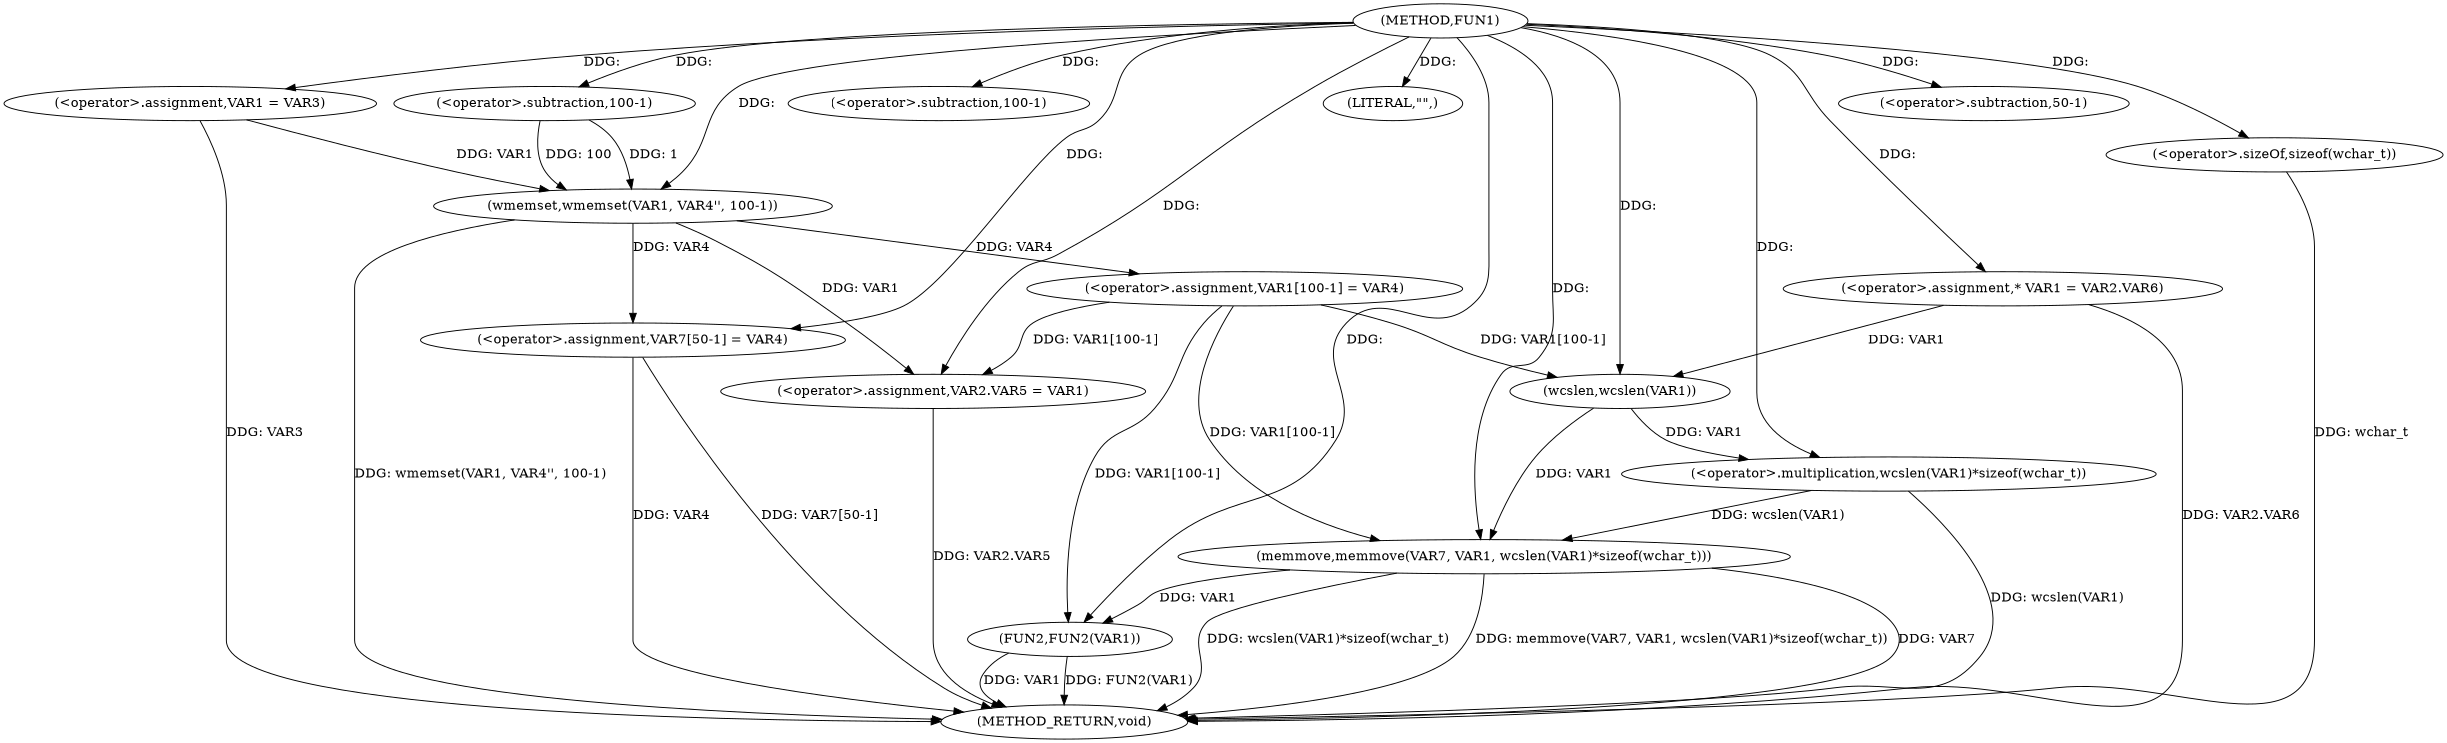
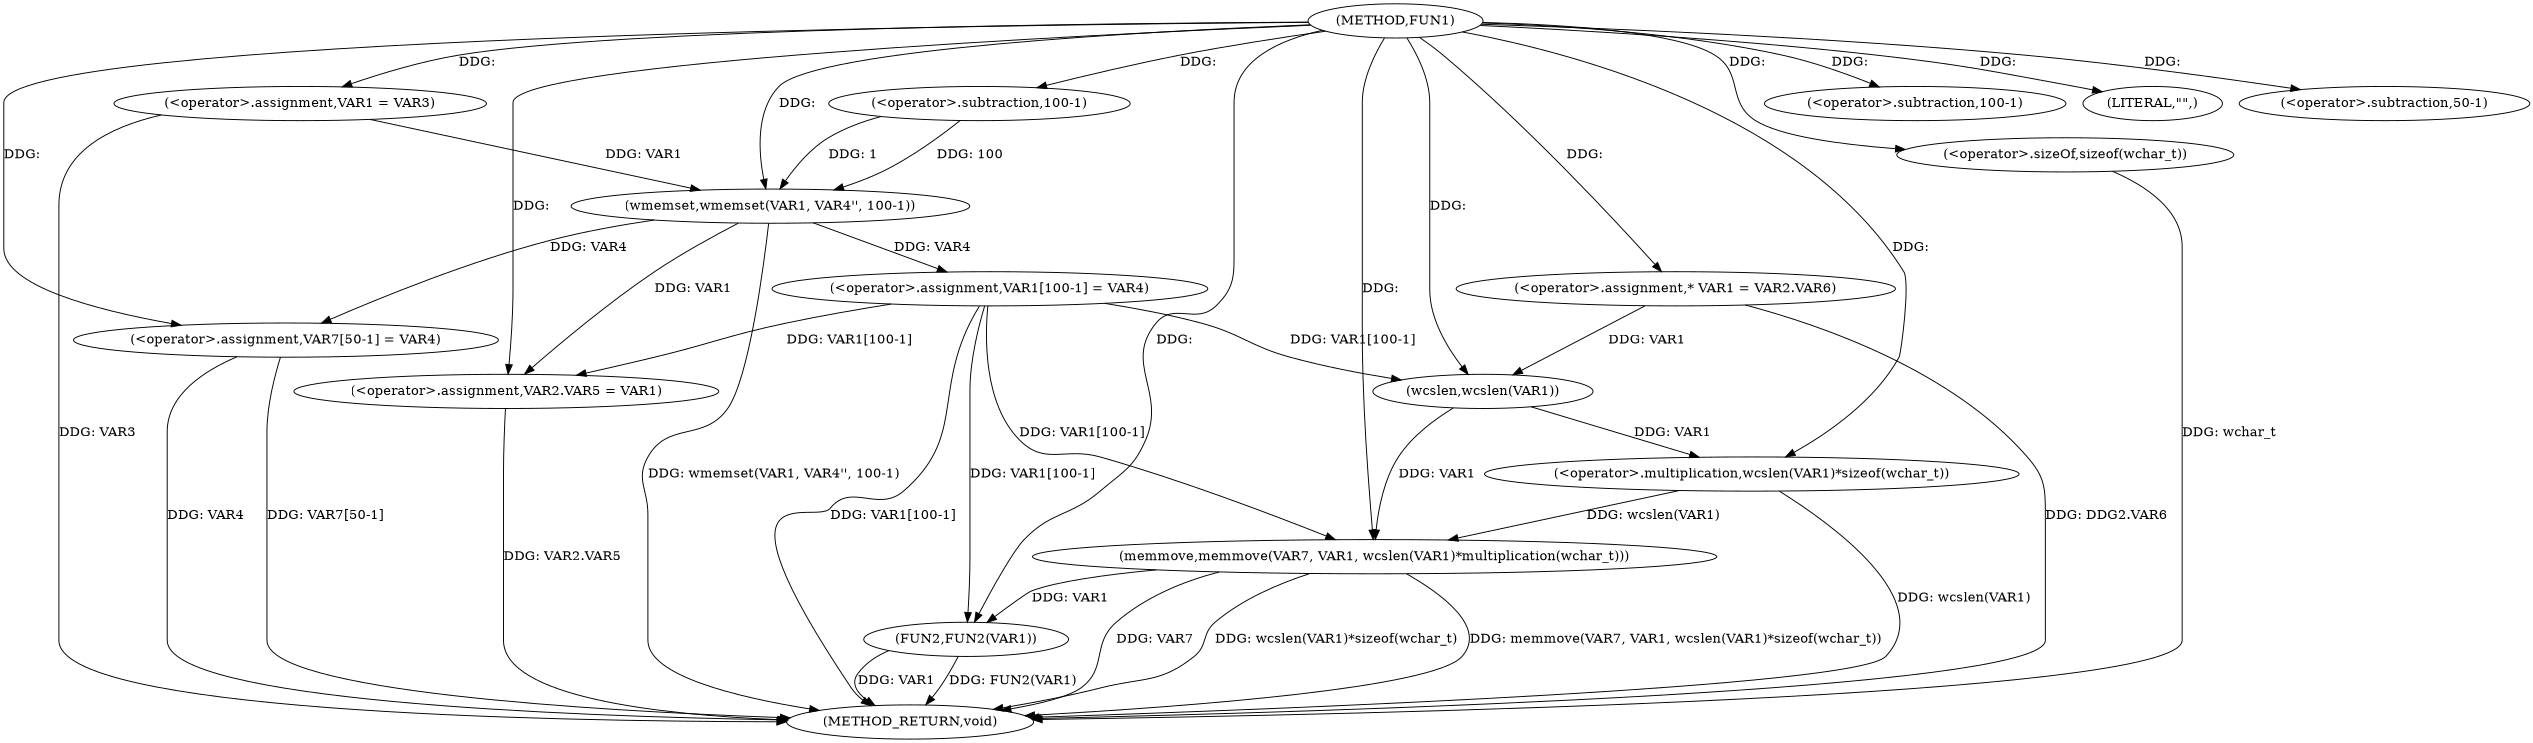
none -> (840, 500)
(2241, 515) -> (2107, 515)
(1484, 557) -> (1375, 557)
